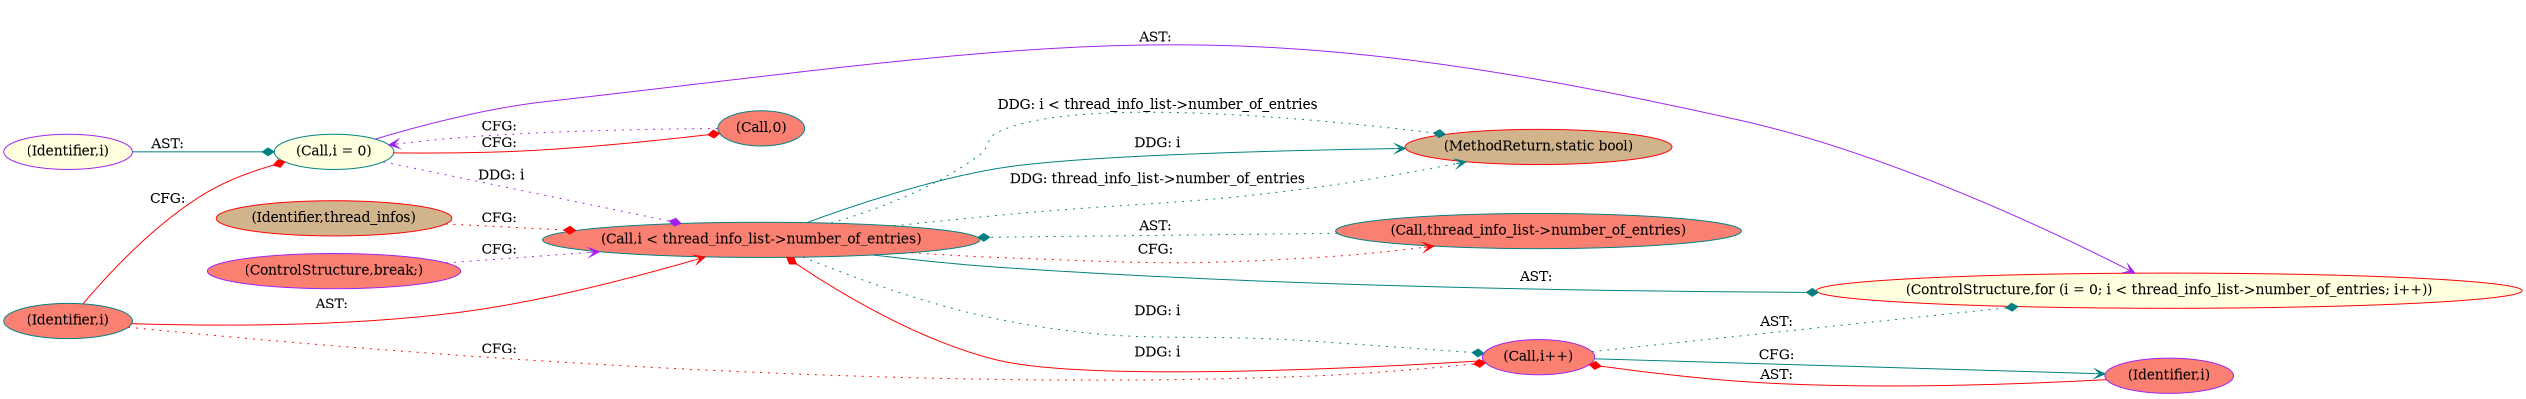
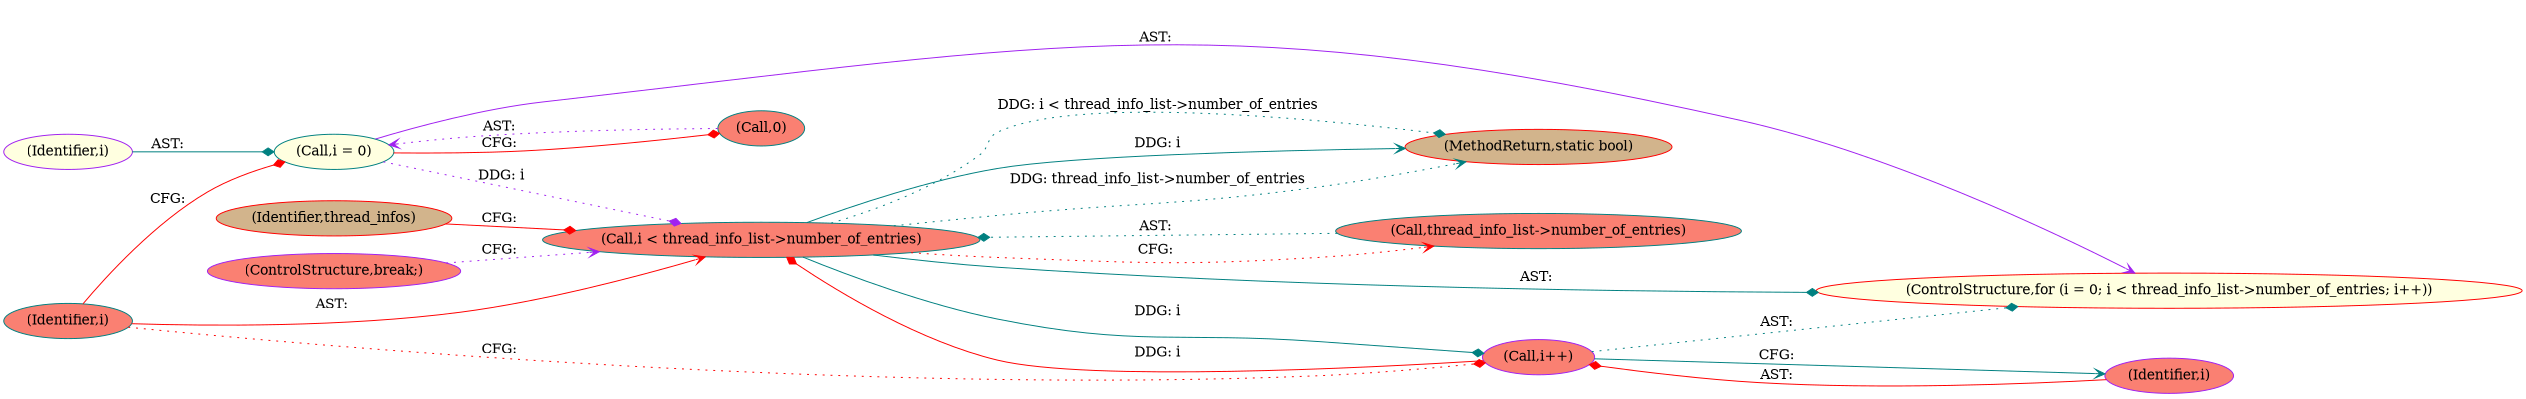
(502, 127) -> (502, 127)
(505, 227) -> (505, 227)
(1132, 336) -> (1132, 336)
